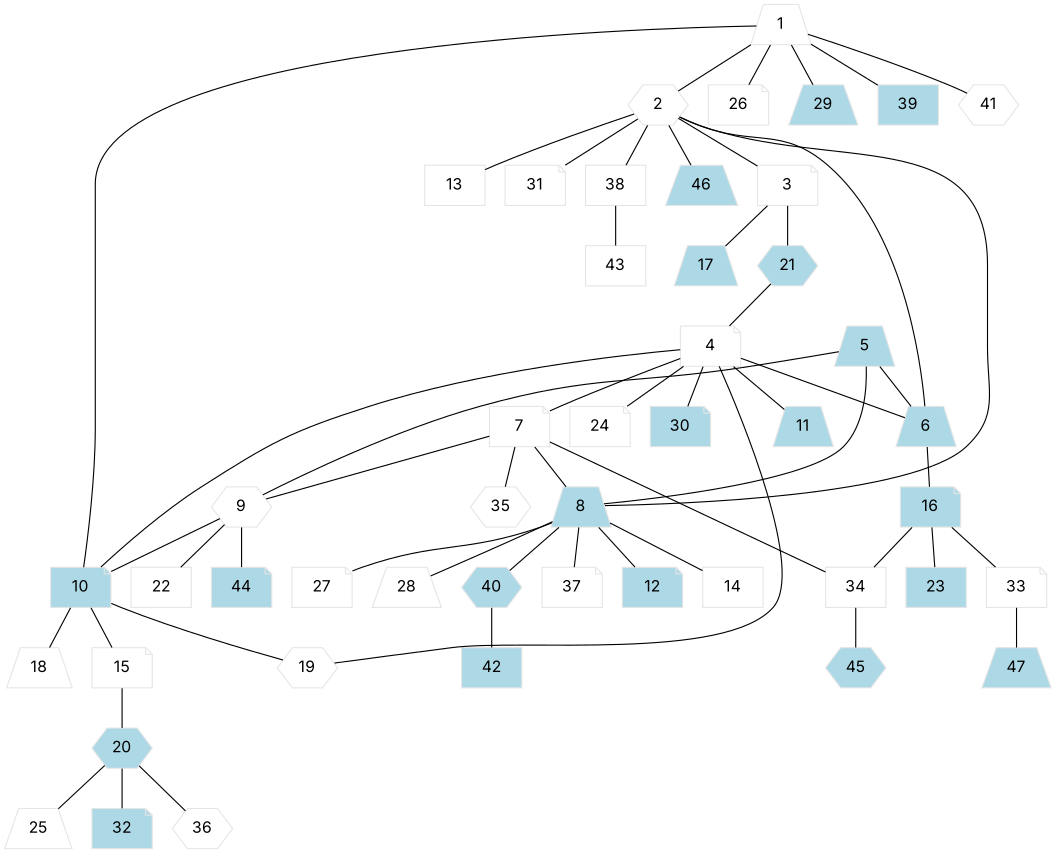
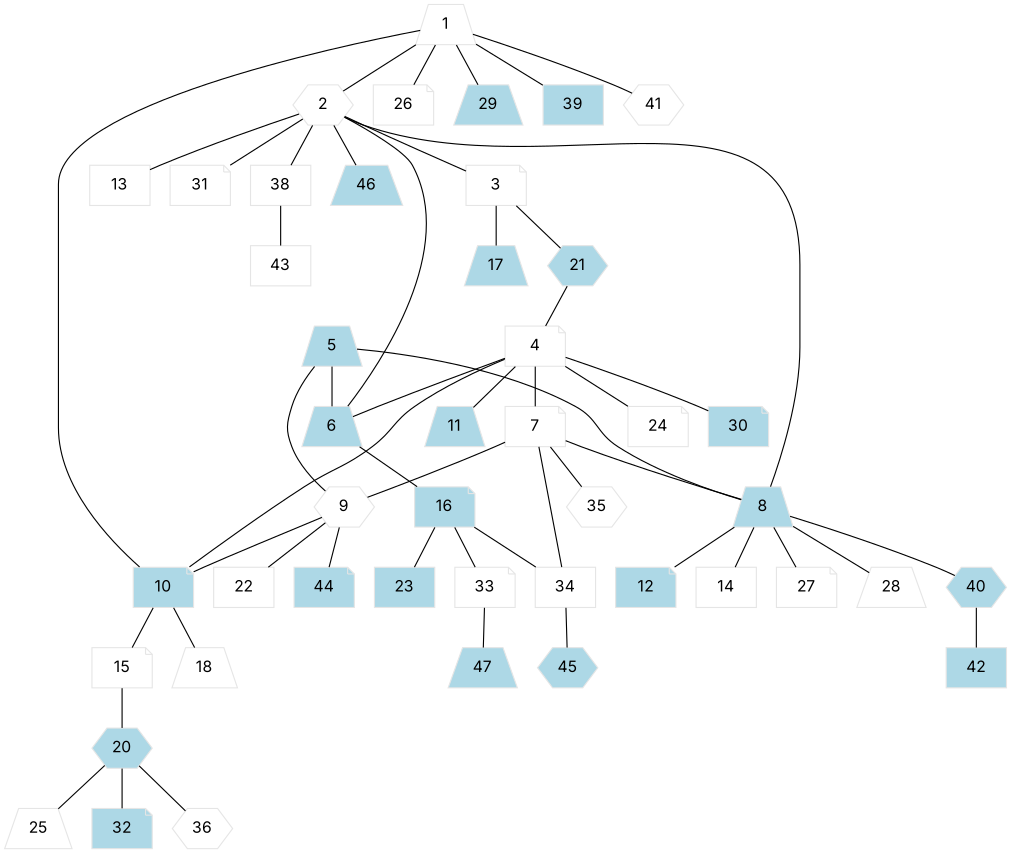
(572, 587) -> none
(307, 668) -> none
